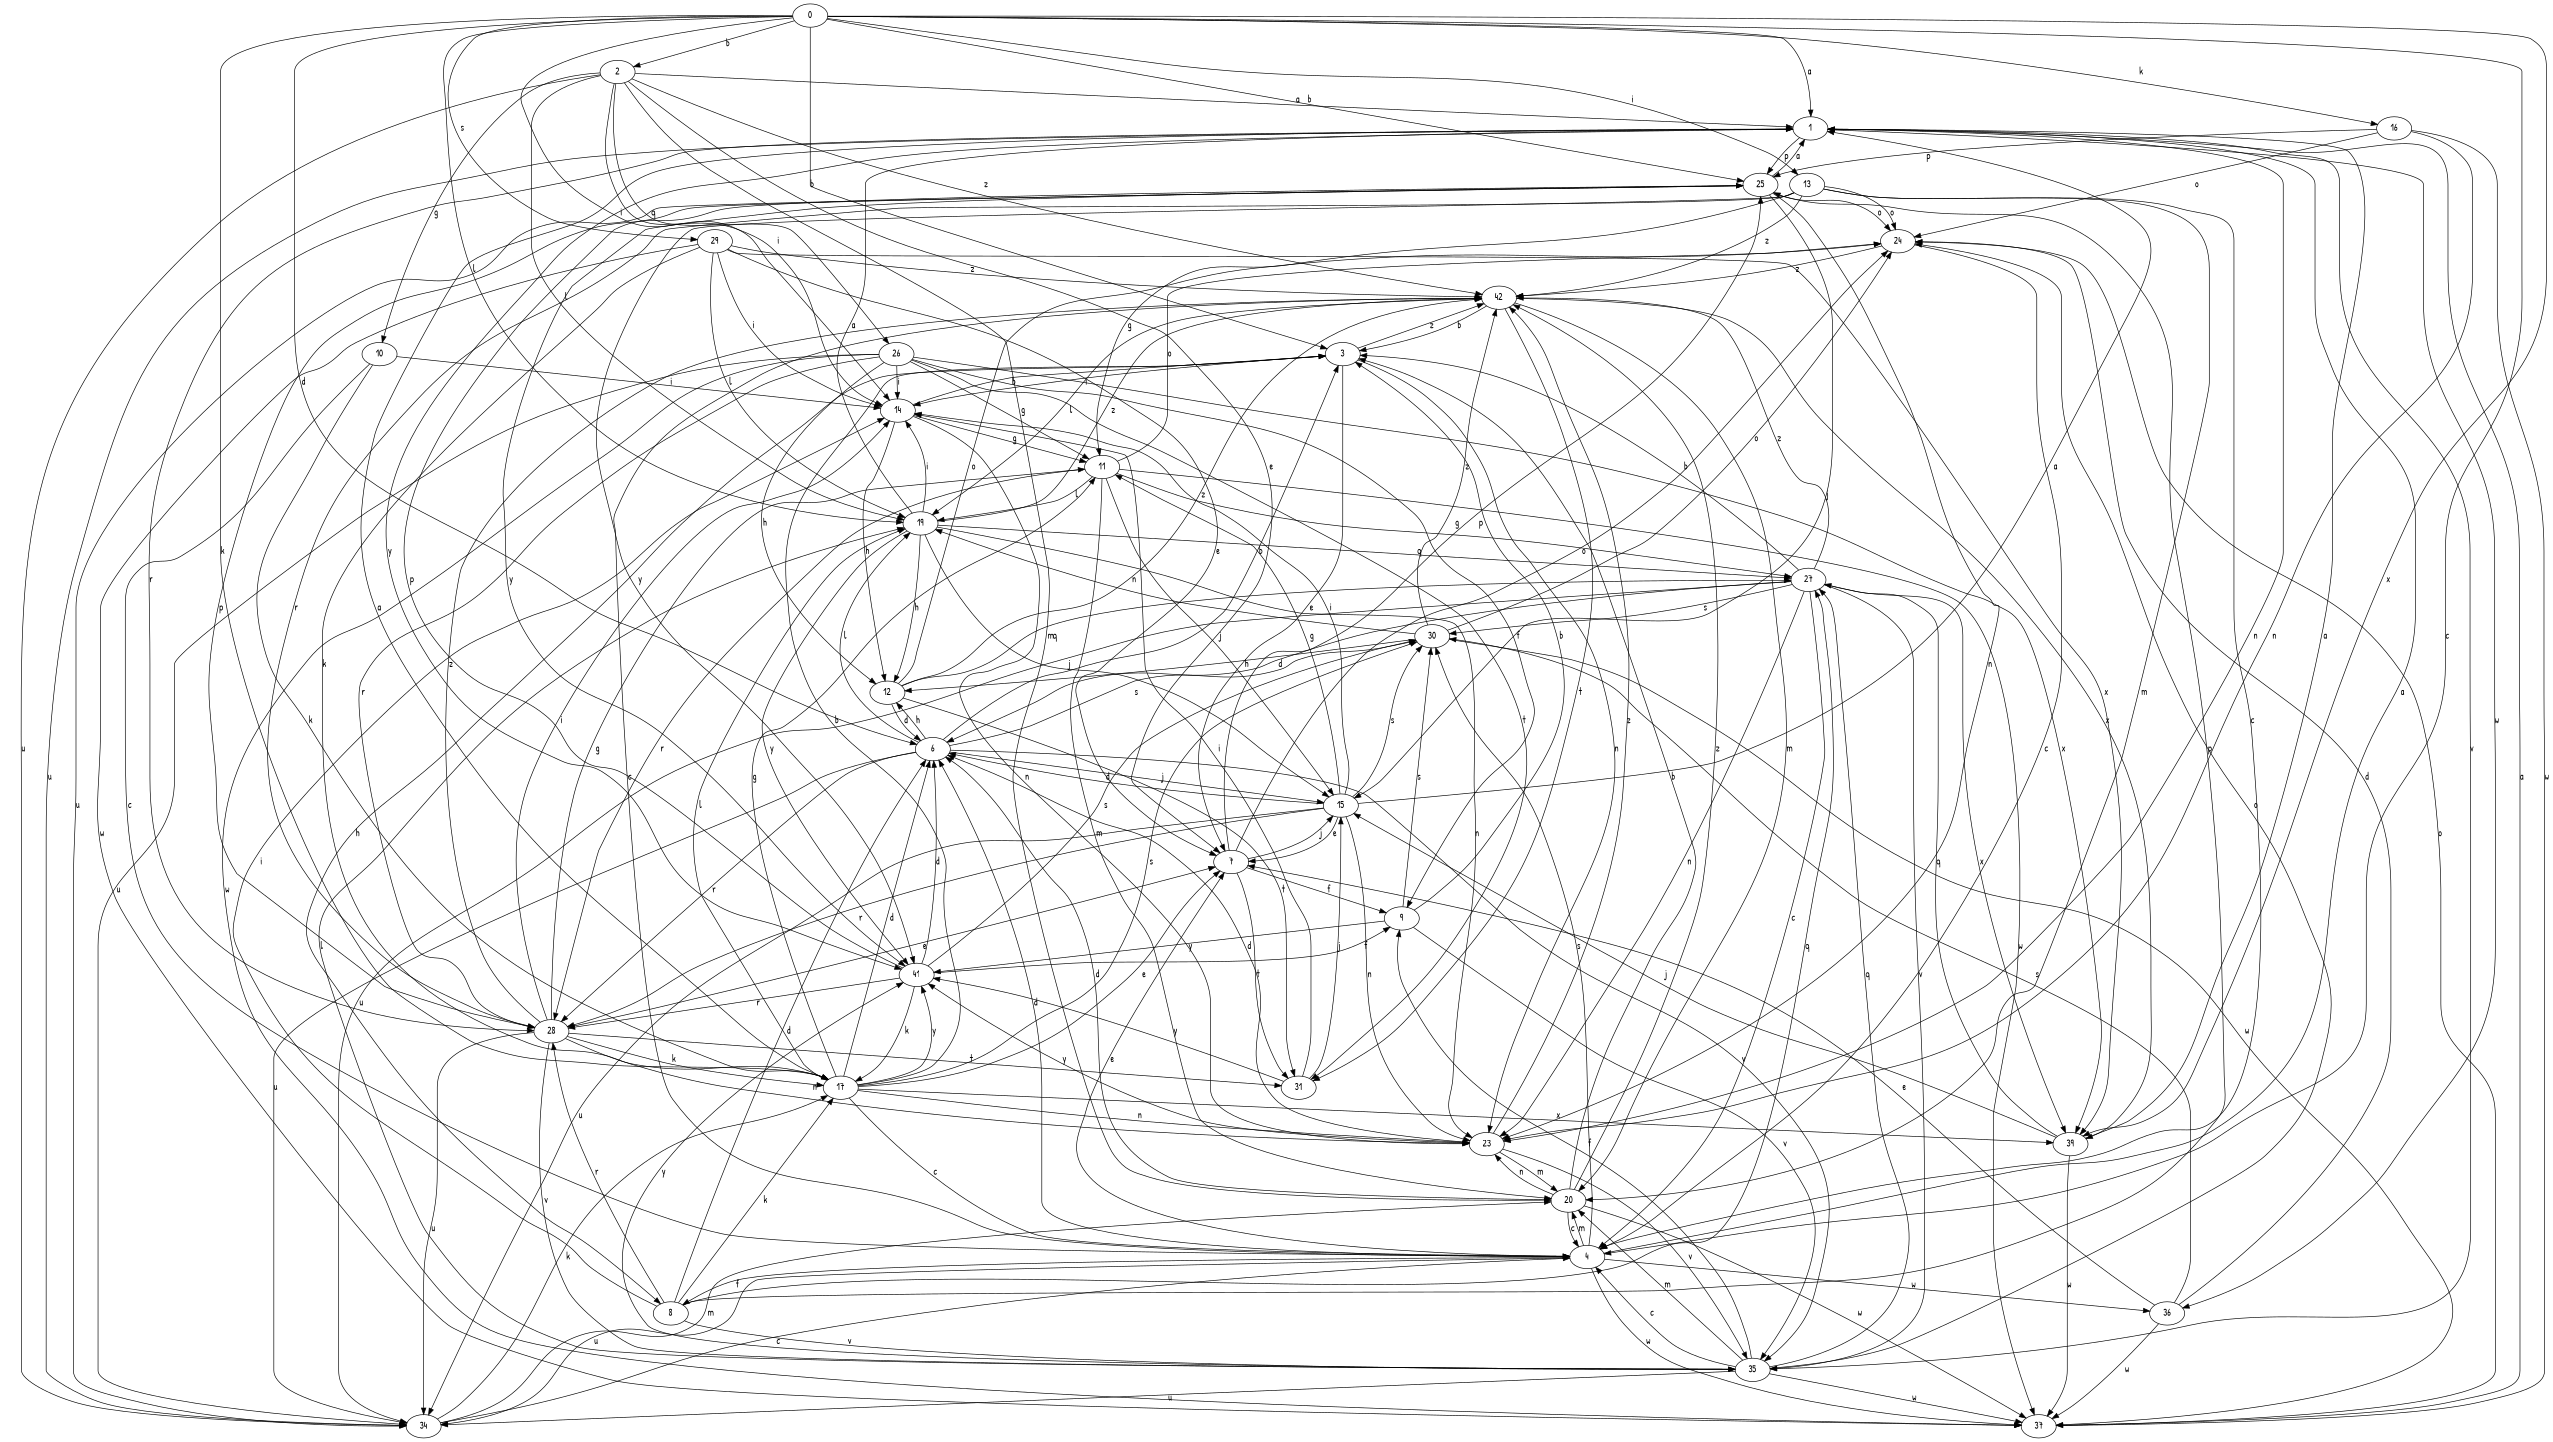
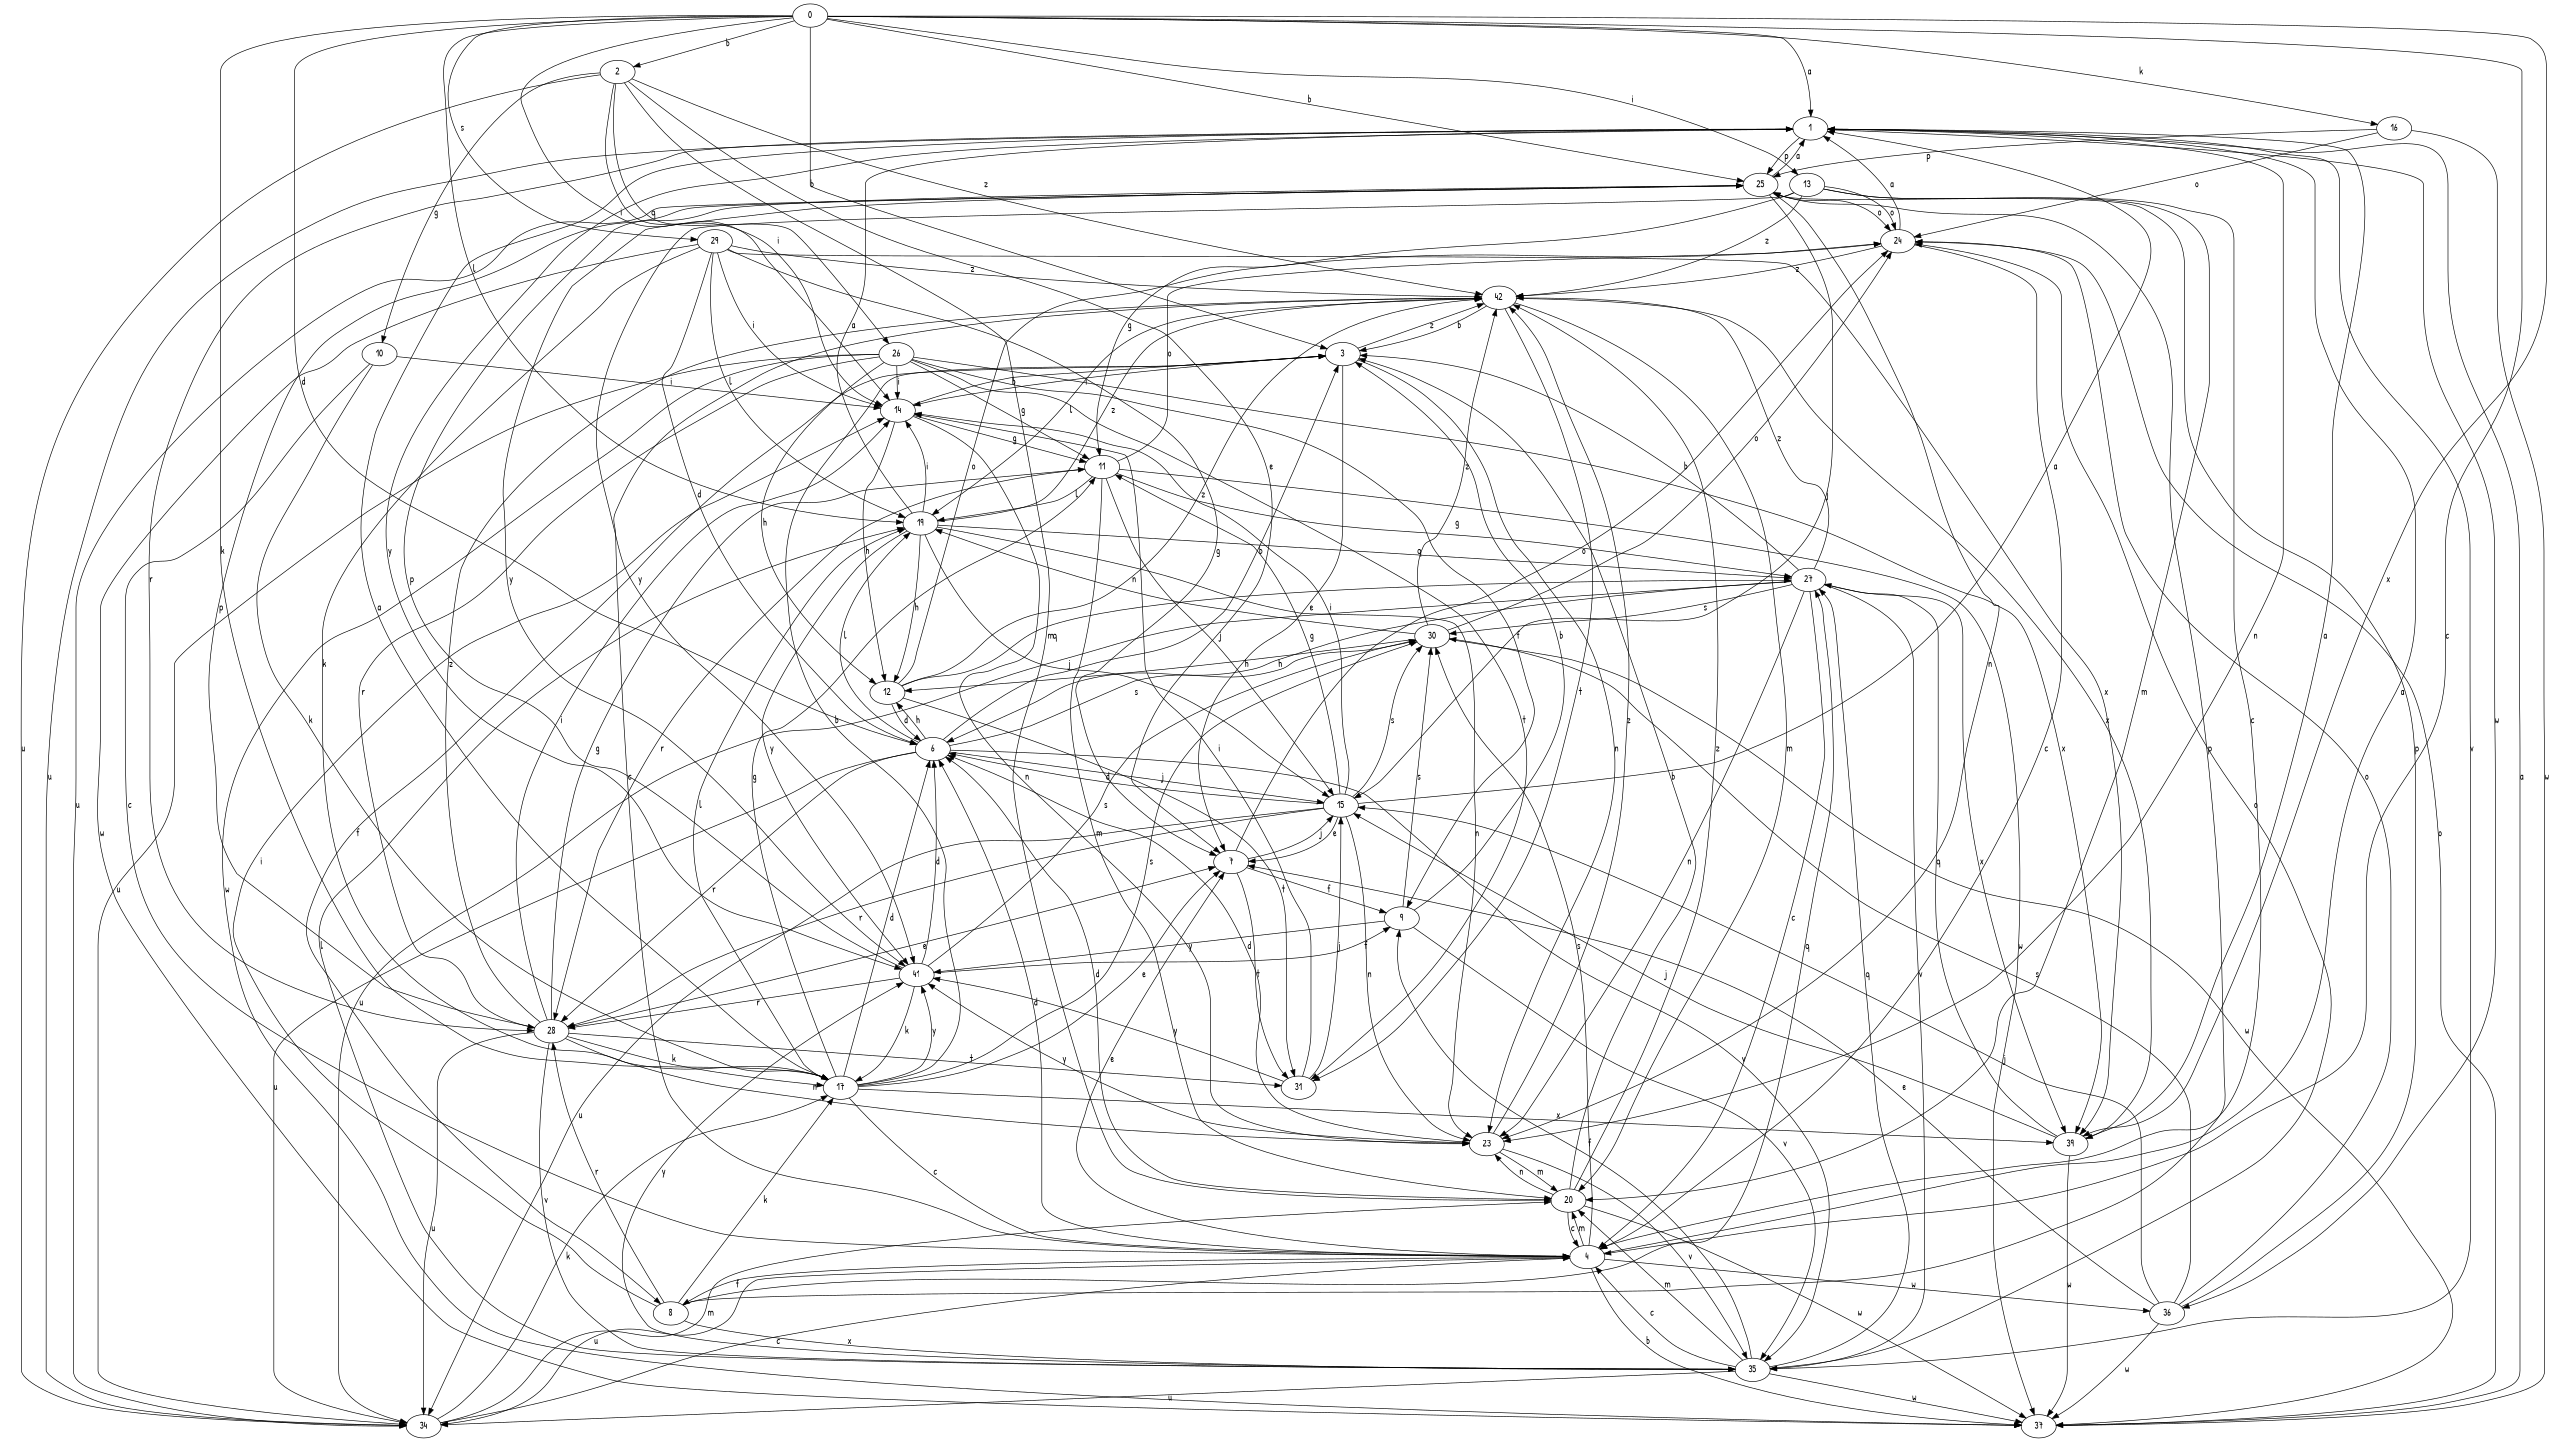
(1211, 101) -> (1876, 177)
(589, 287) -> none
(606, 349) -> none
(1465, 525) -> (2348, 592)
(1218, 552) -> (1218, 552)
(1280, 665) -> (1280, 665)
(2367, 777) -> (2367, 777)
(2186, 809) -> none
(358, 834) -> (358, 834)
none -> (1844, 983)
(778, 1041) -> (711, 531)
(1160, 1123) -> none
(850, 1342) -> (850, 1342)
(1649, 1342) -> (1649, 1342)
